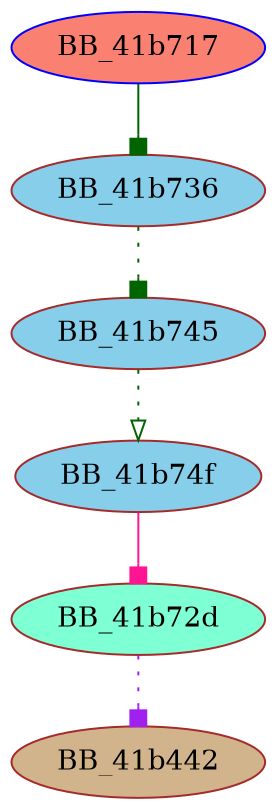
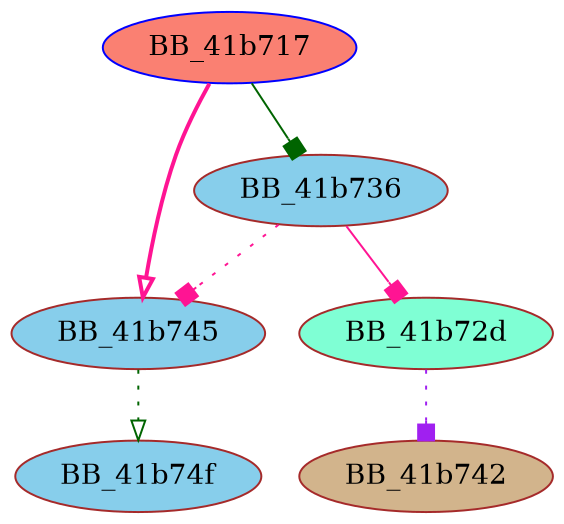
none -> (169, 178)
(138, 252) -> (237, 256)
(138, 538) -> (367, 254)
(138, 762) -> (426, 476)
